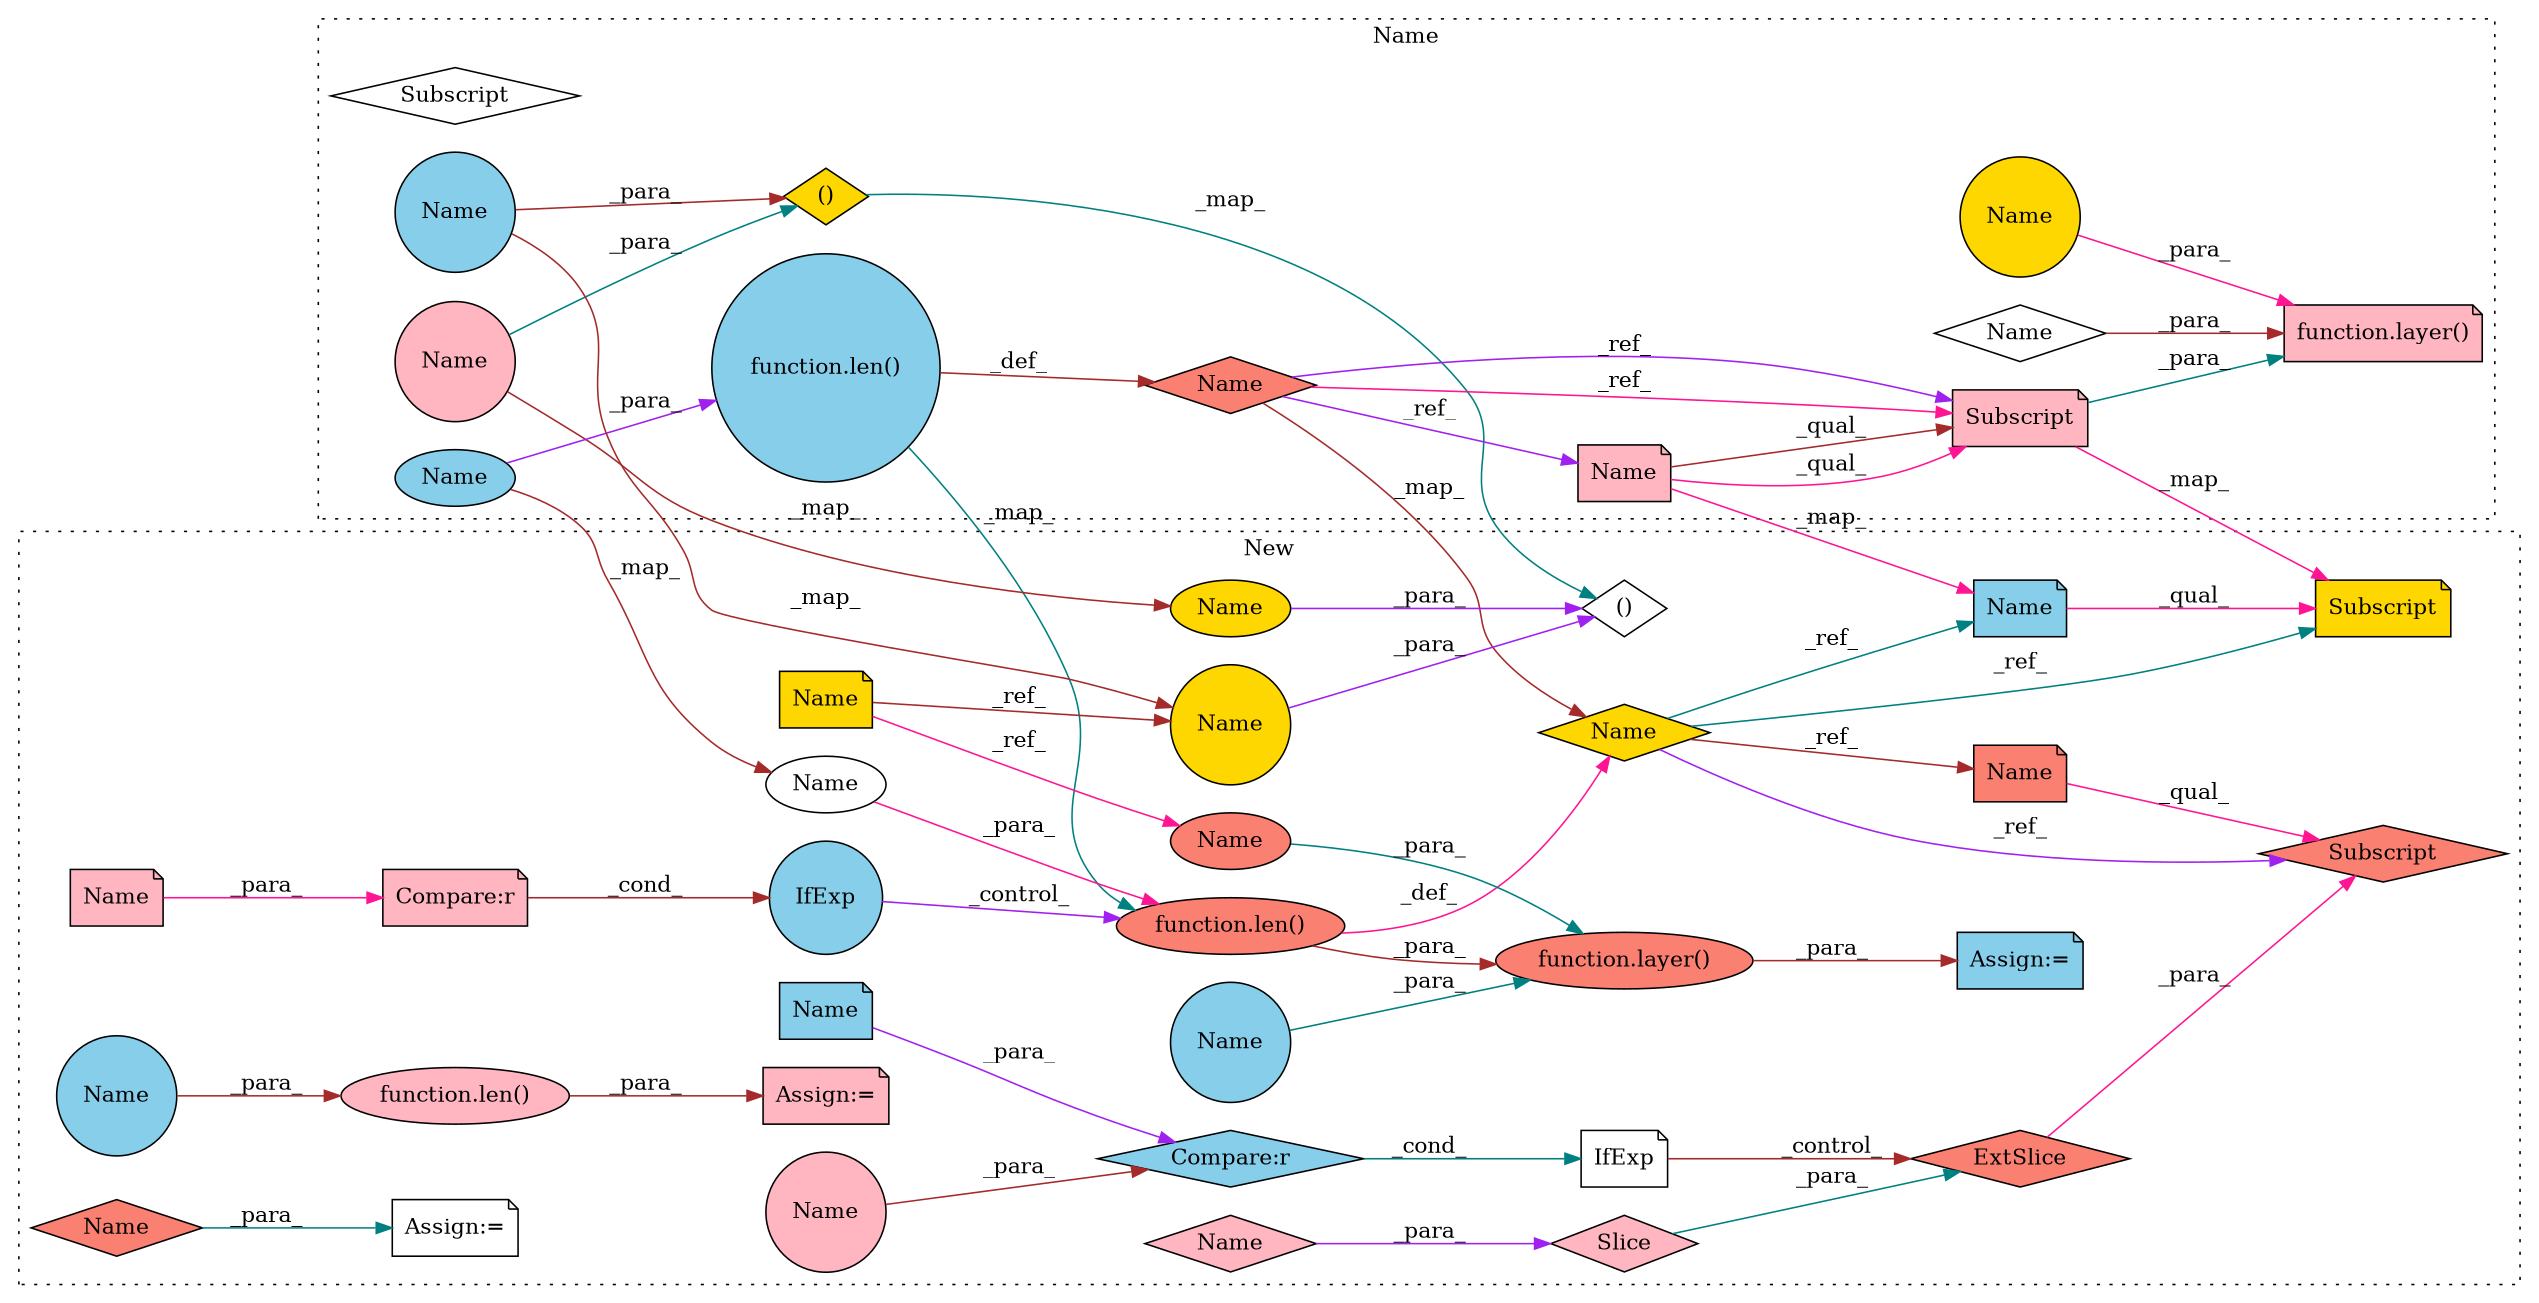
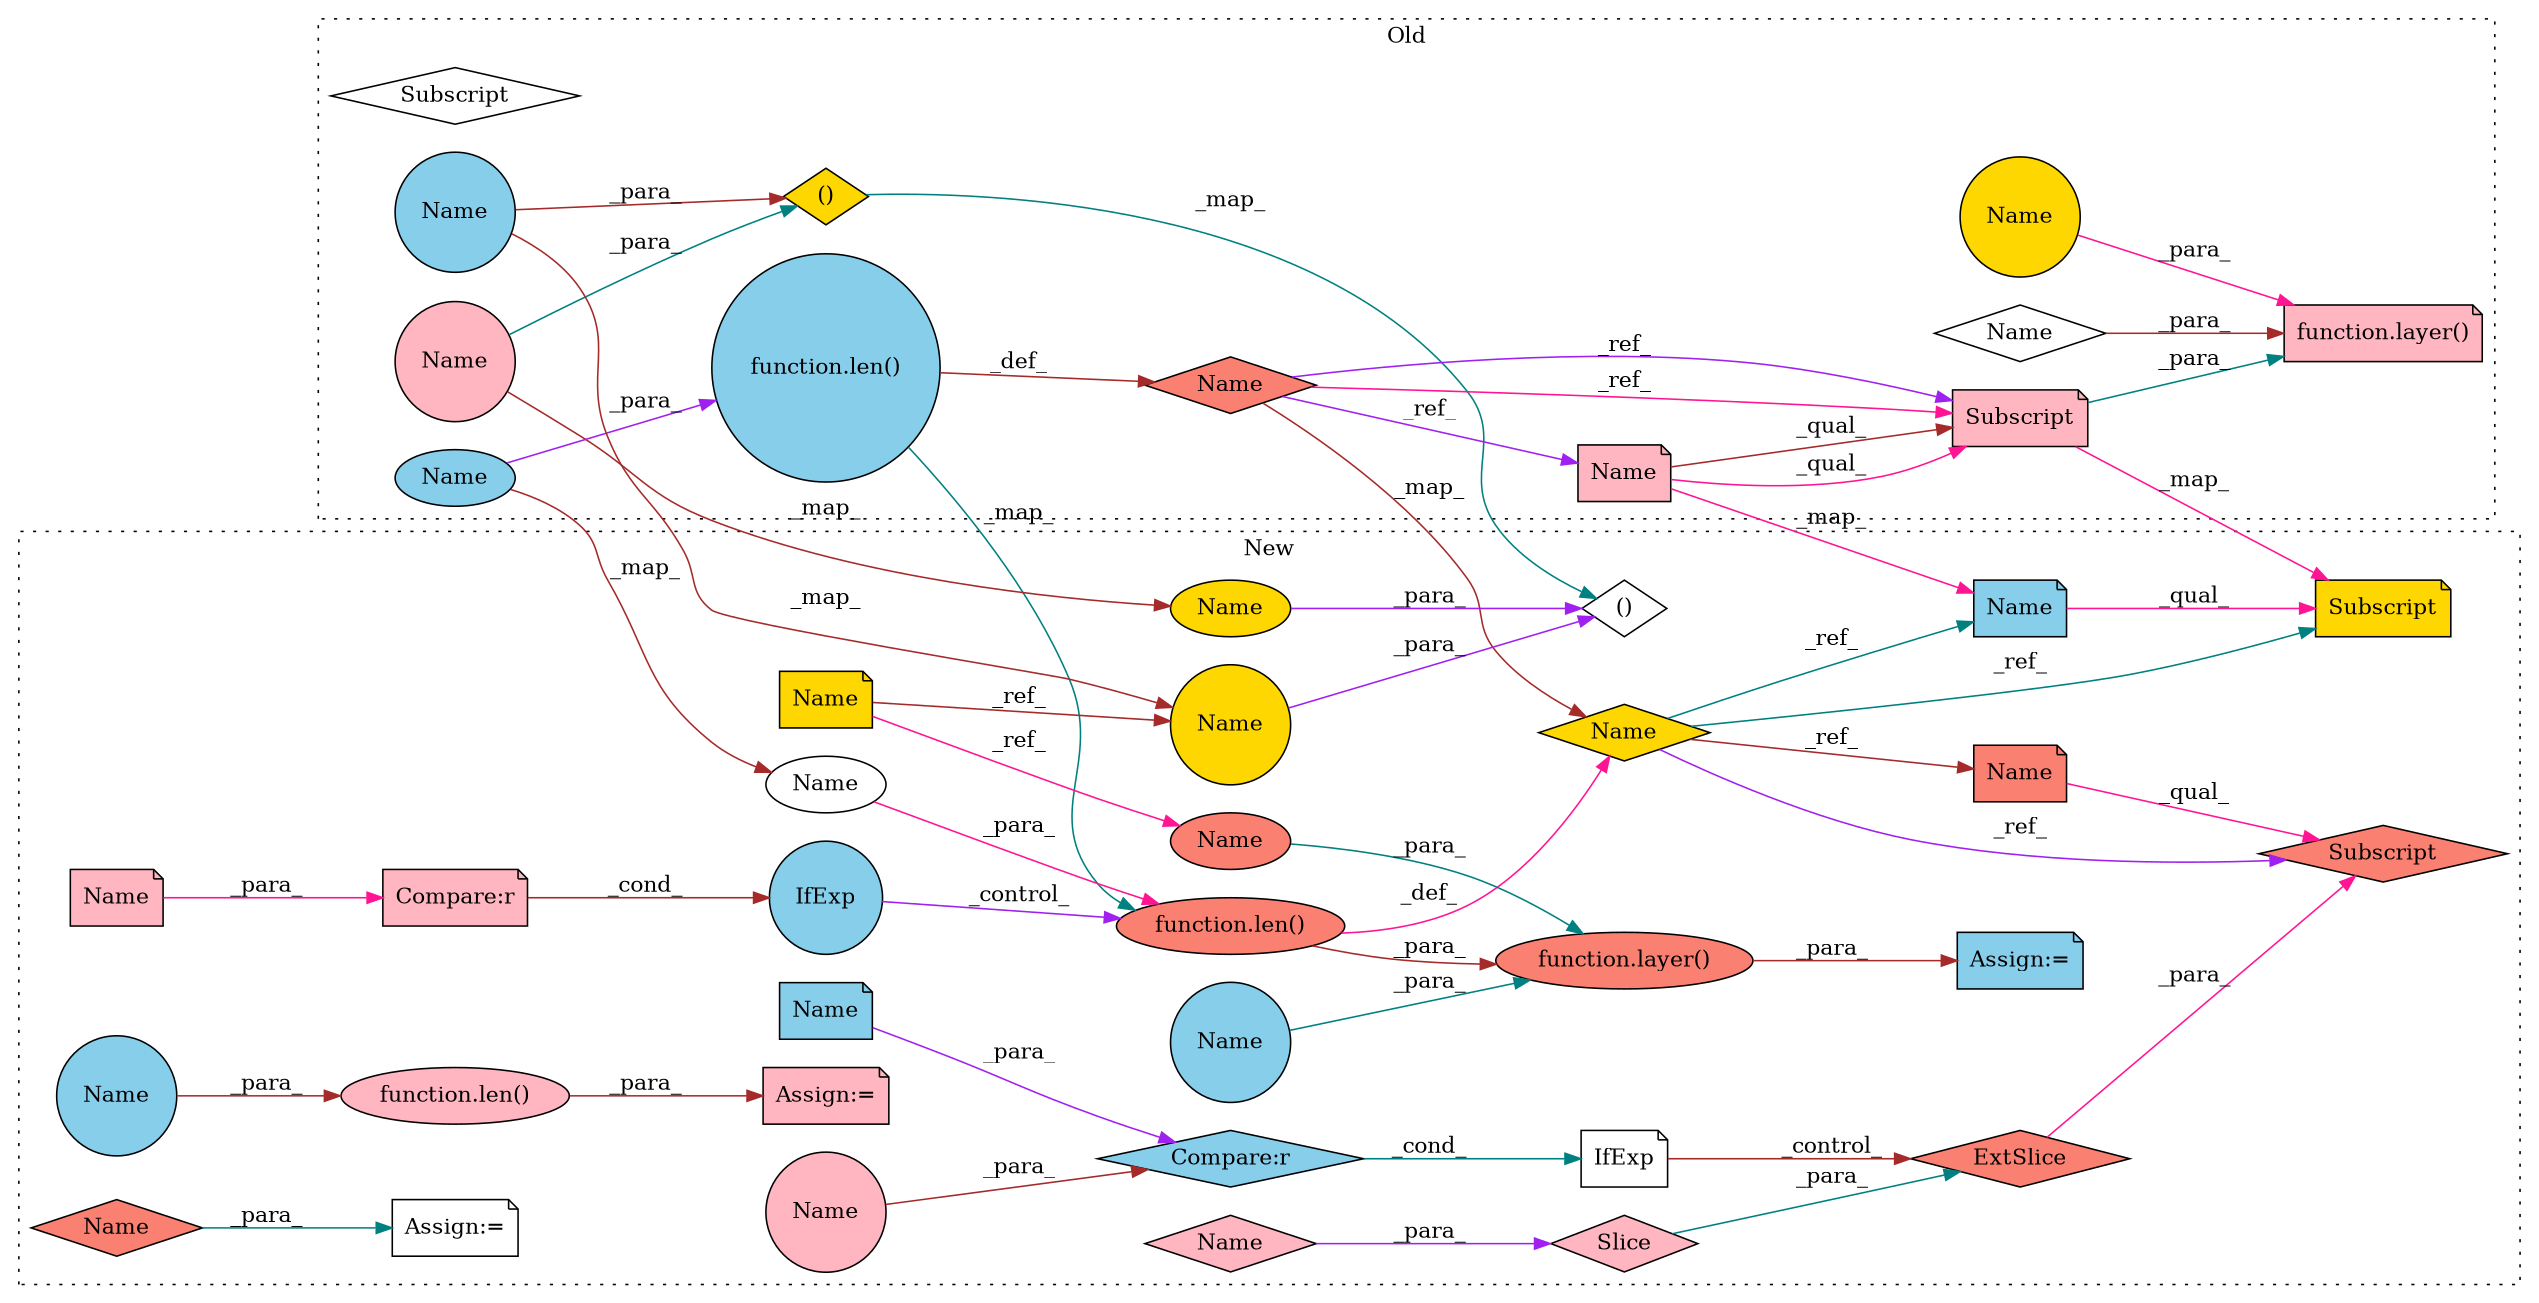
(1407, 37) -> (1407, 37)
